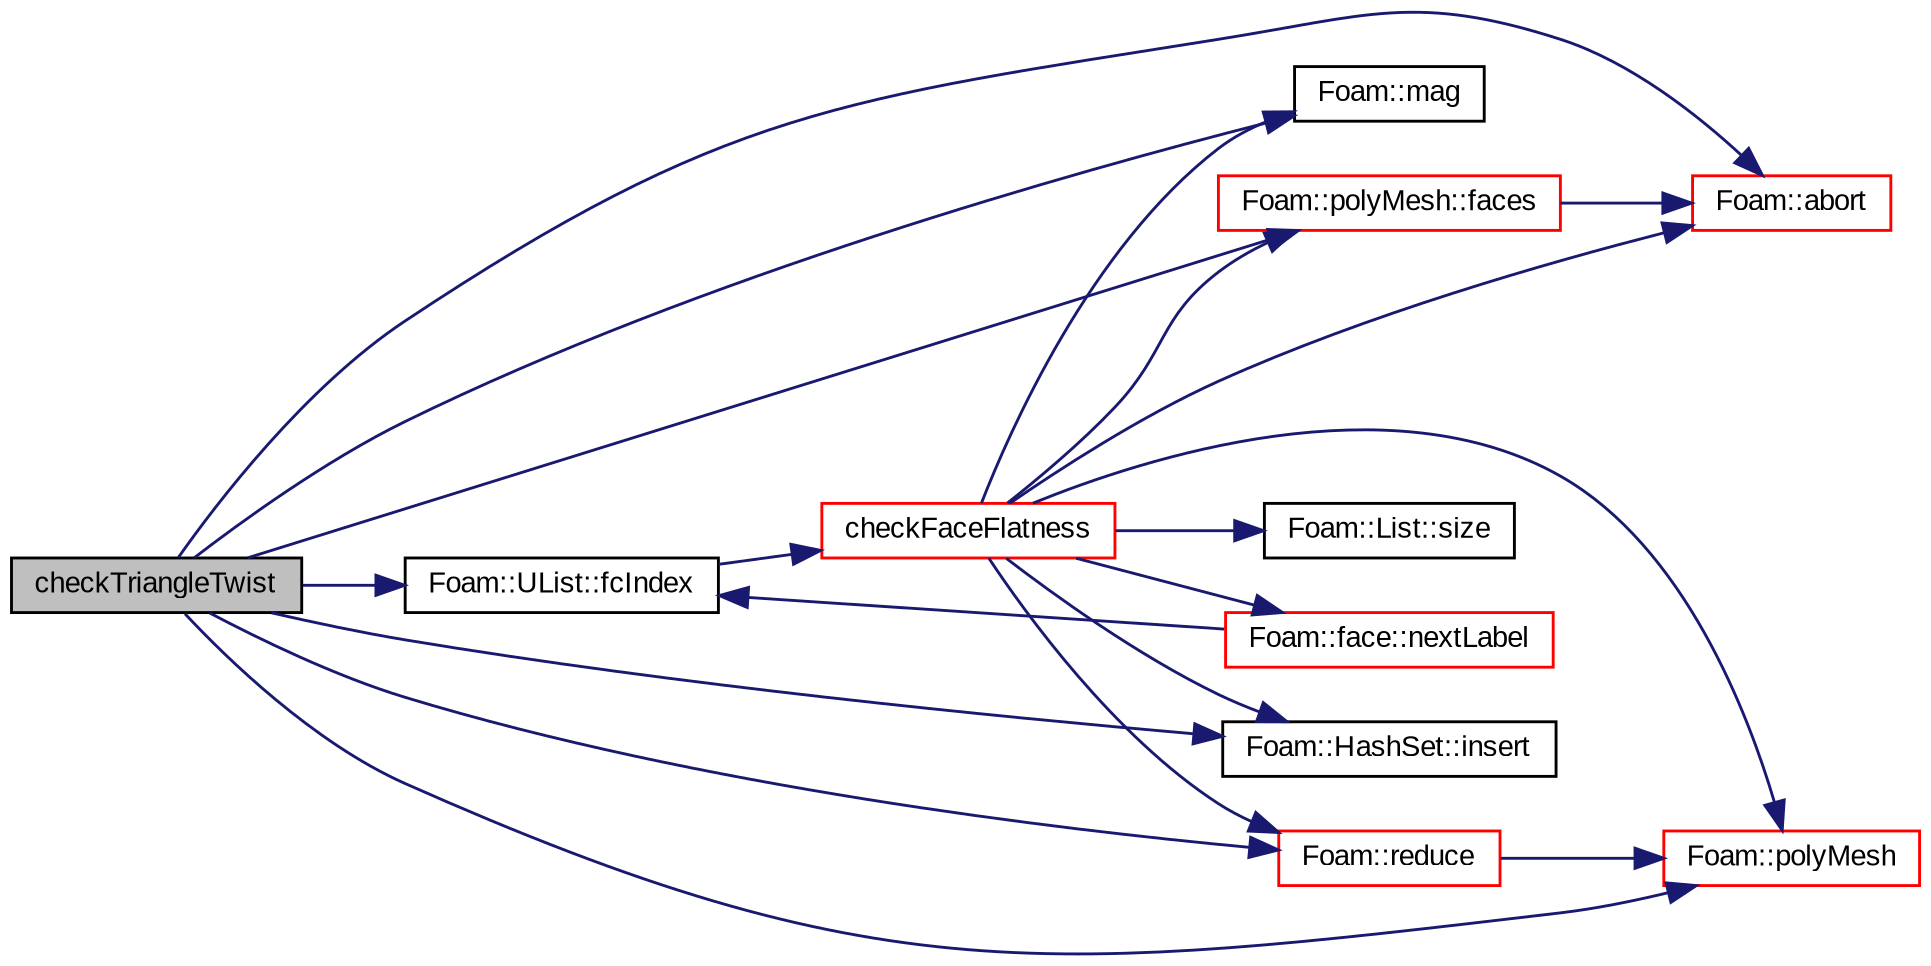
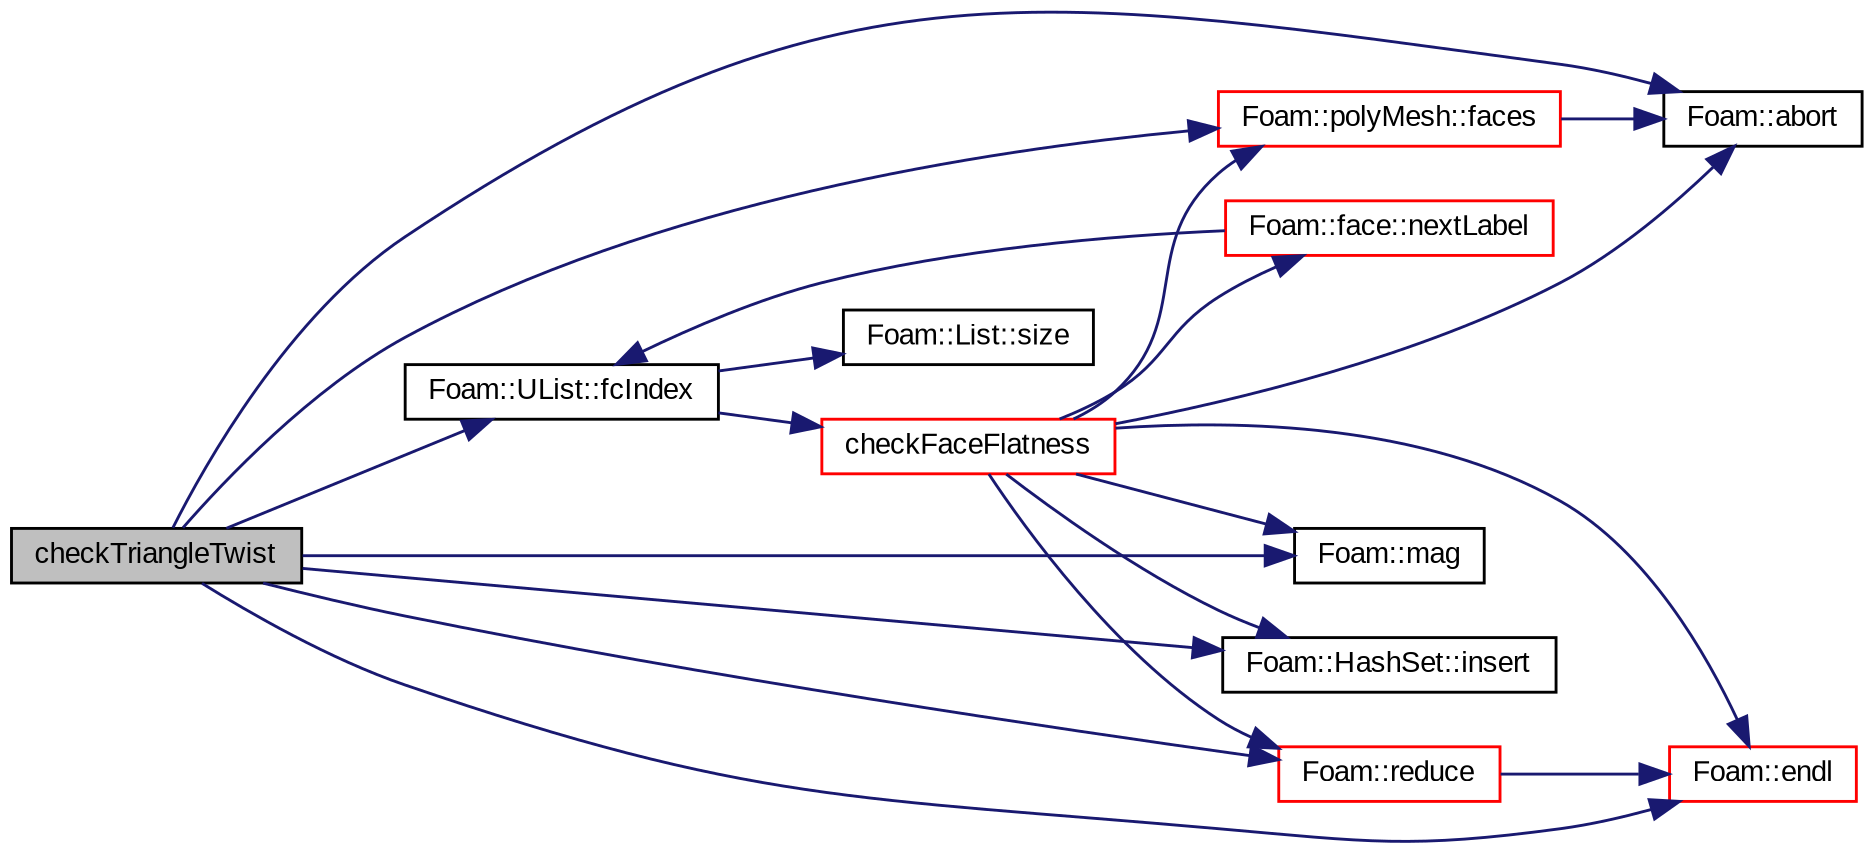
(1792, 203) -> (1763, 119)
(1175, 531) -> (766, 365)
(1792, 858) -> (1763, 774)
